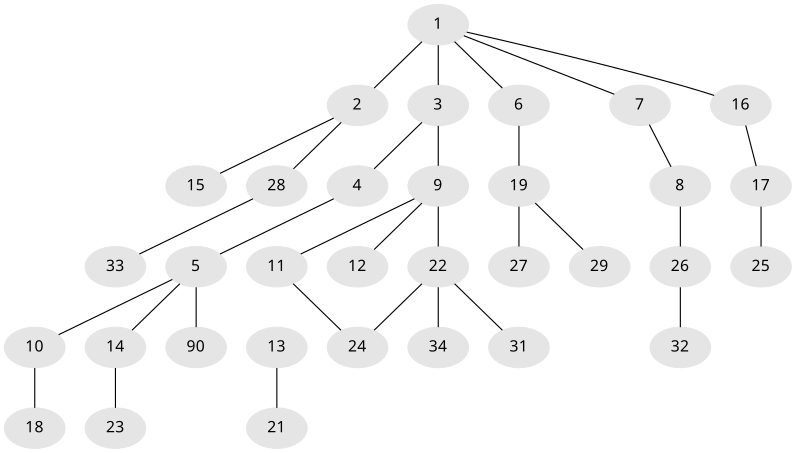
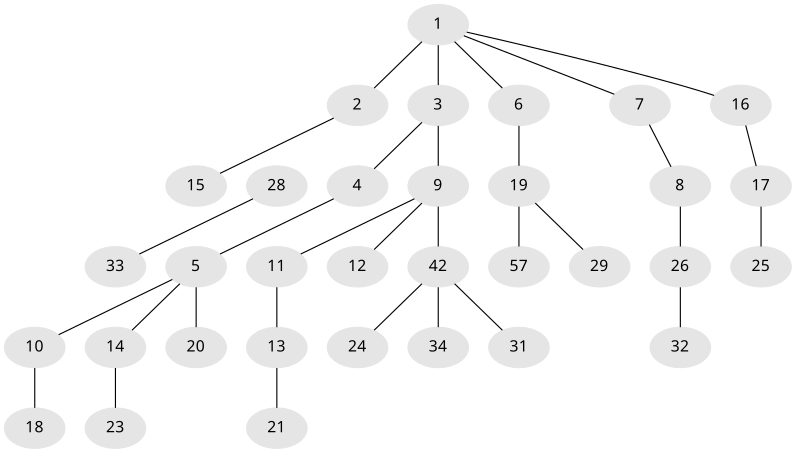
(317, 146) -> none
(438, 267) -> (438, 267)
(519, 267) -> (519, 267)
(317, 307) -> (277, 307)
(196, 347) -> (196, 347)
